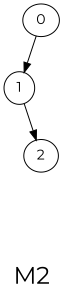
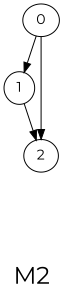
none -> (41, 83)
